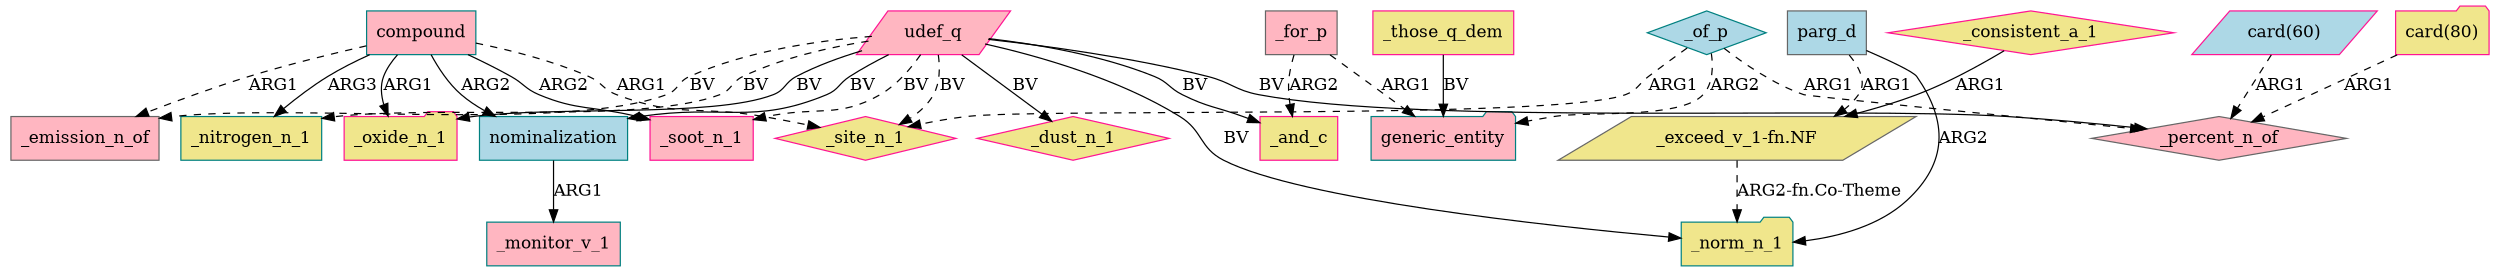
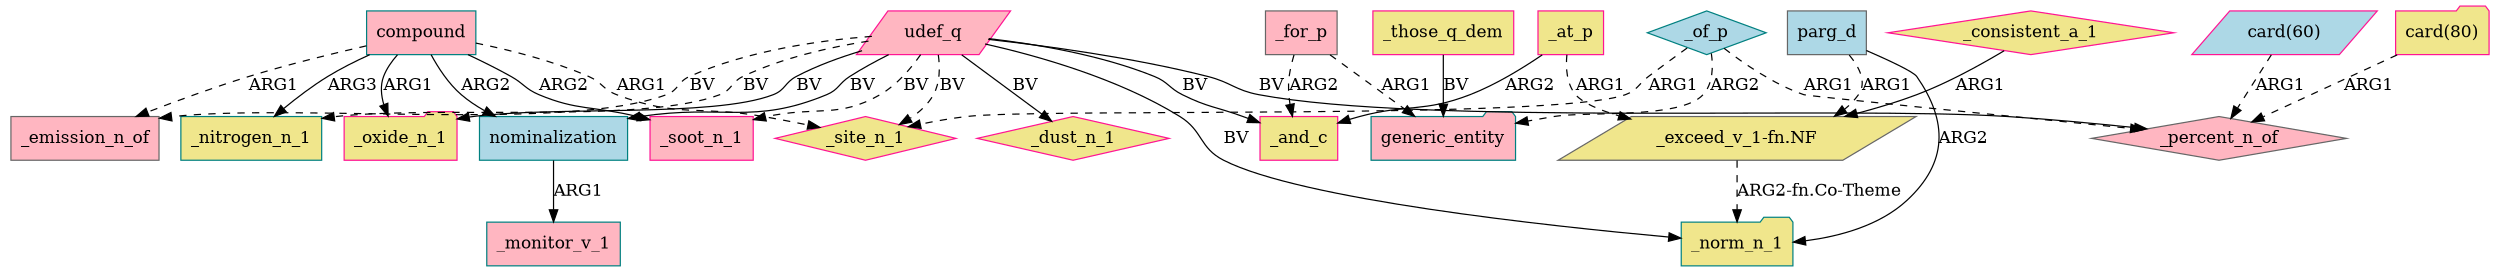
none -> (1571, 33)
